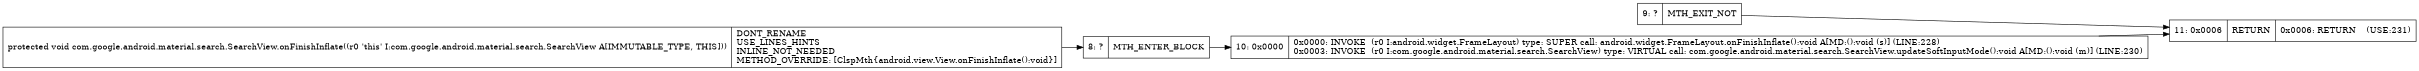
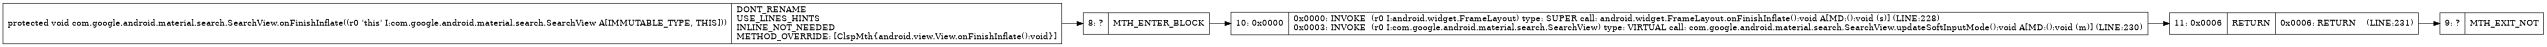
(1952, 21) -> (2426, 24)
(2346, 30) -> (2347, 23)
